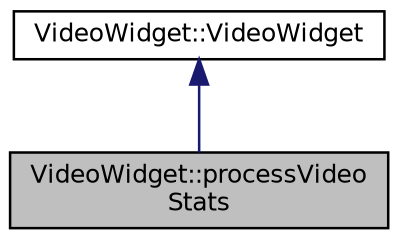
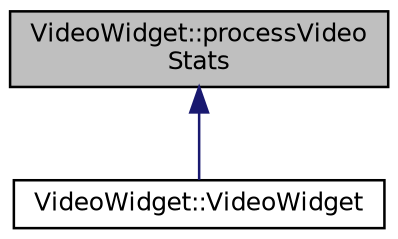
(199, 119) -> (199, 146)
